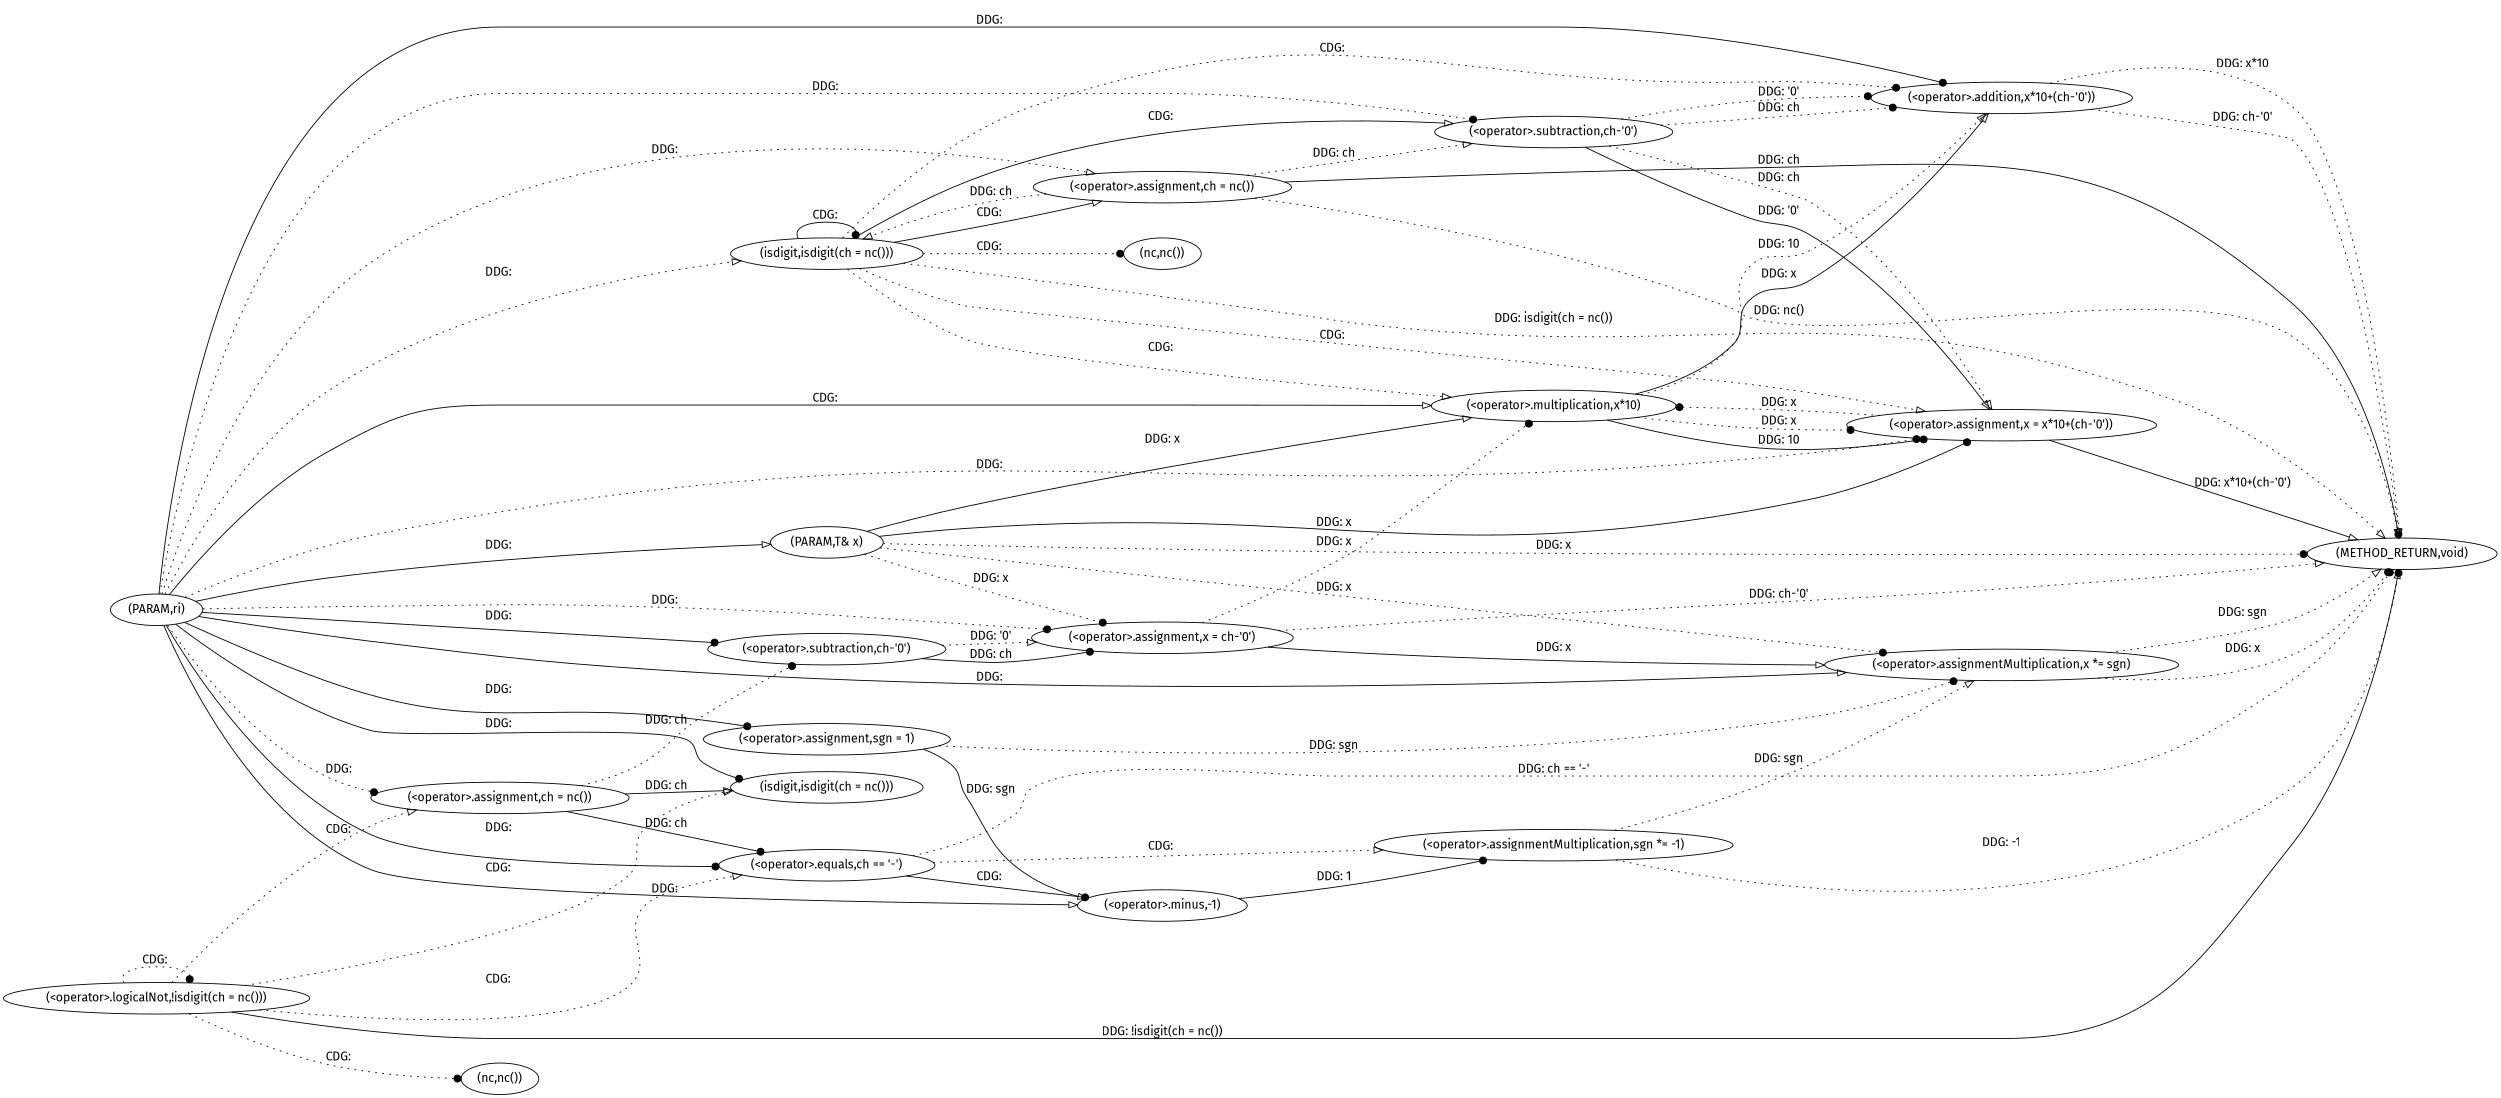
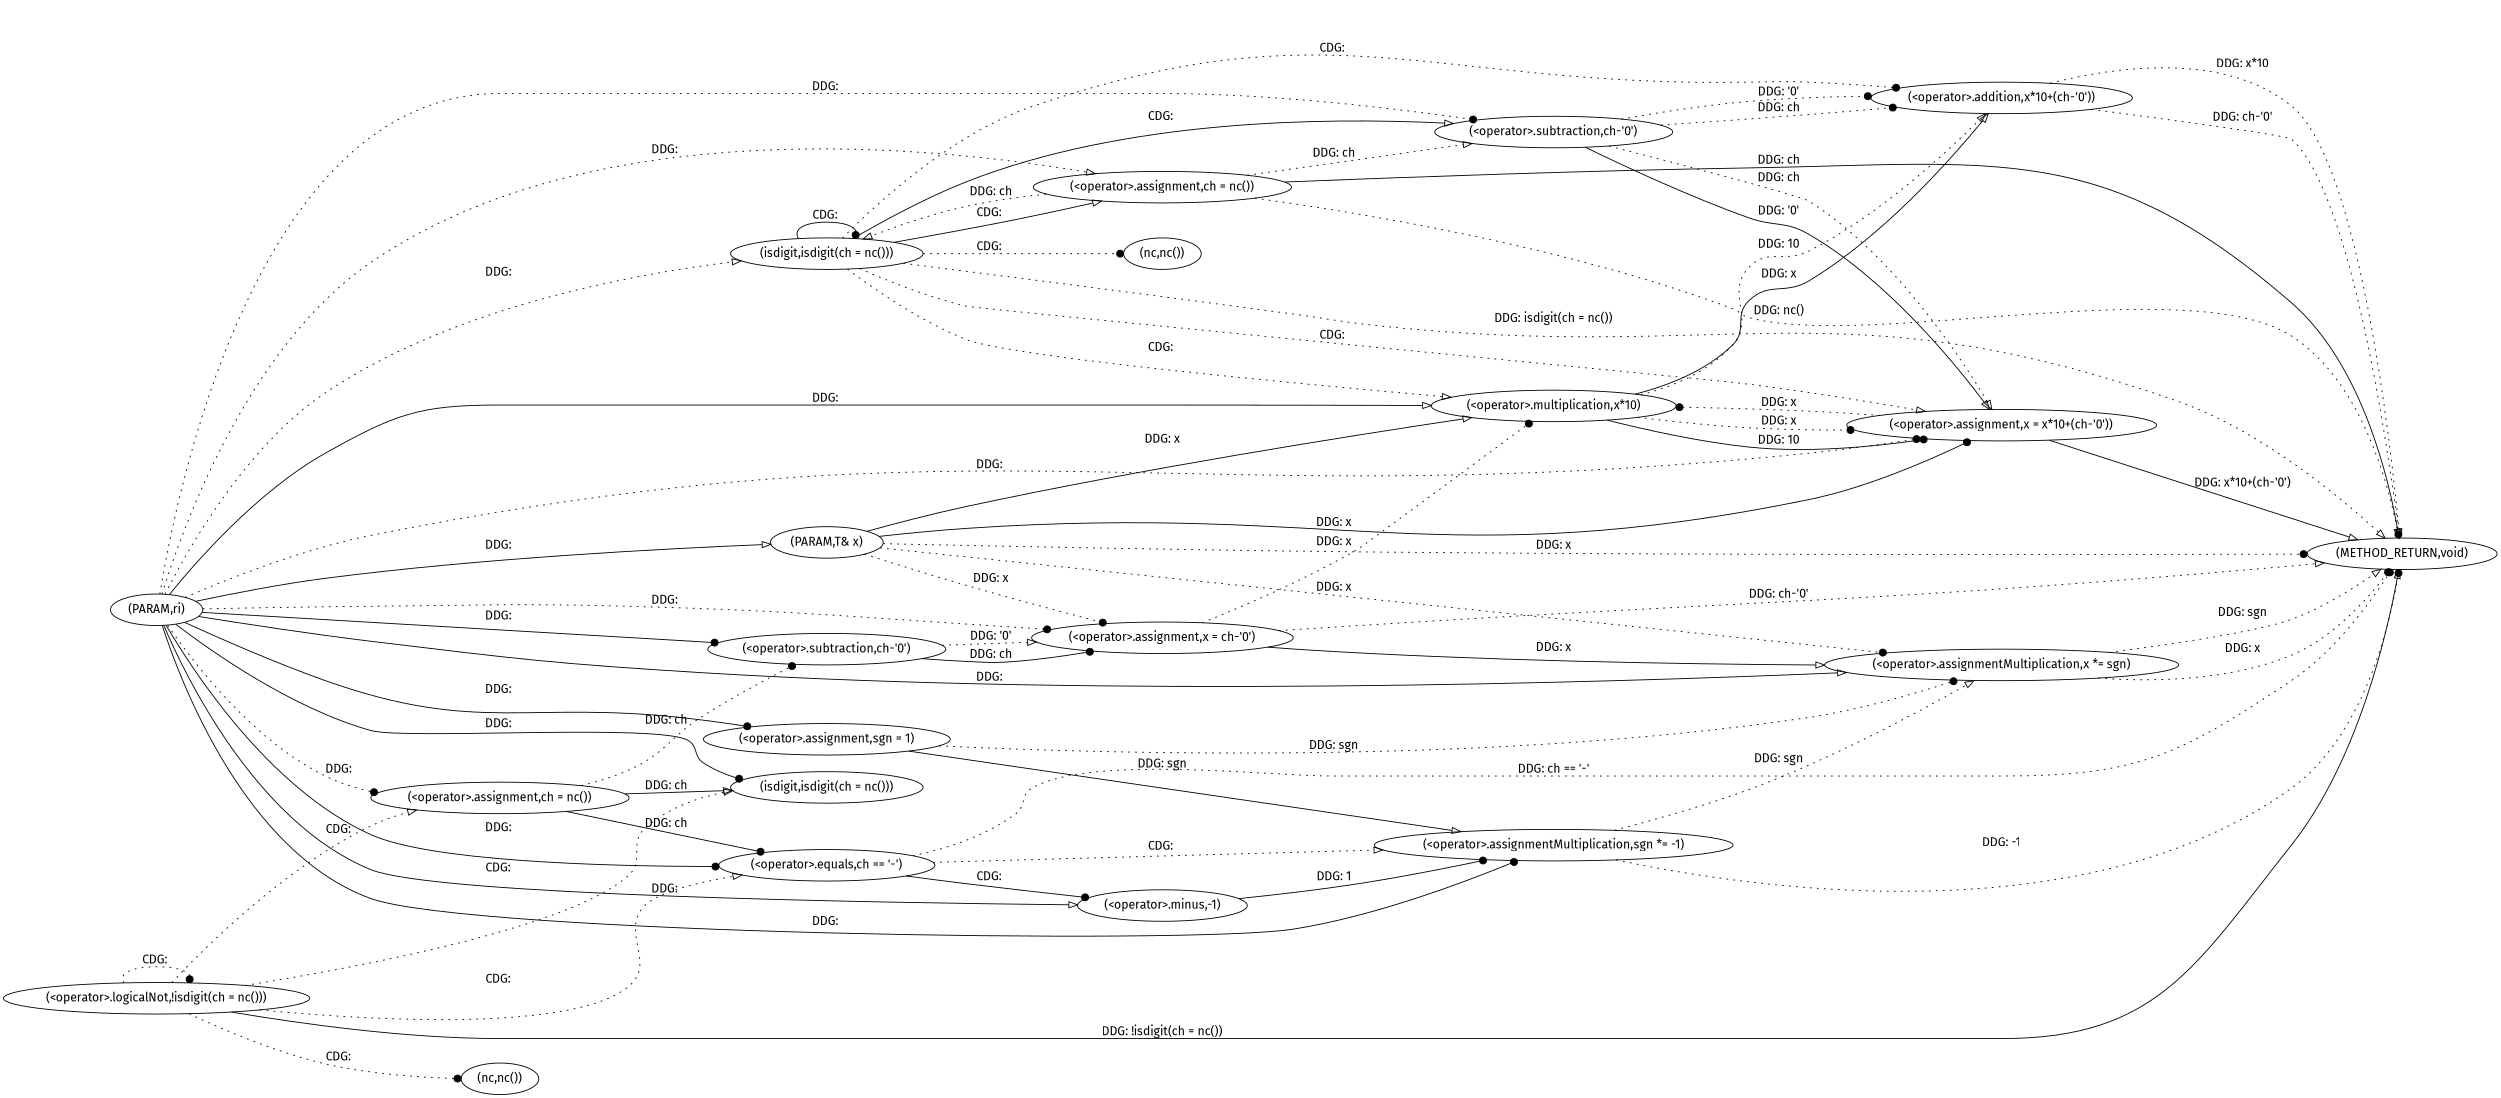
(864, 27) -> (768, 931)
(827, 398) -> (827, 398)
(991, 839) -> (1180, 791)
